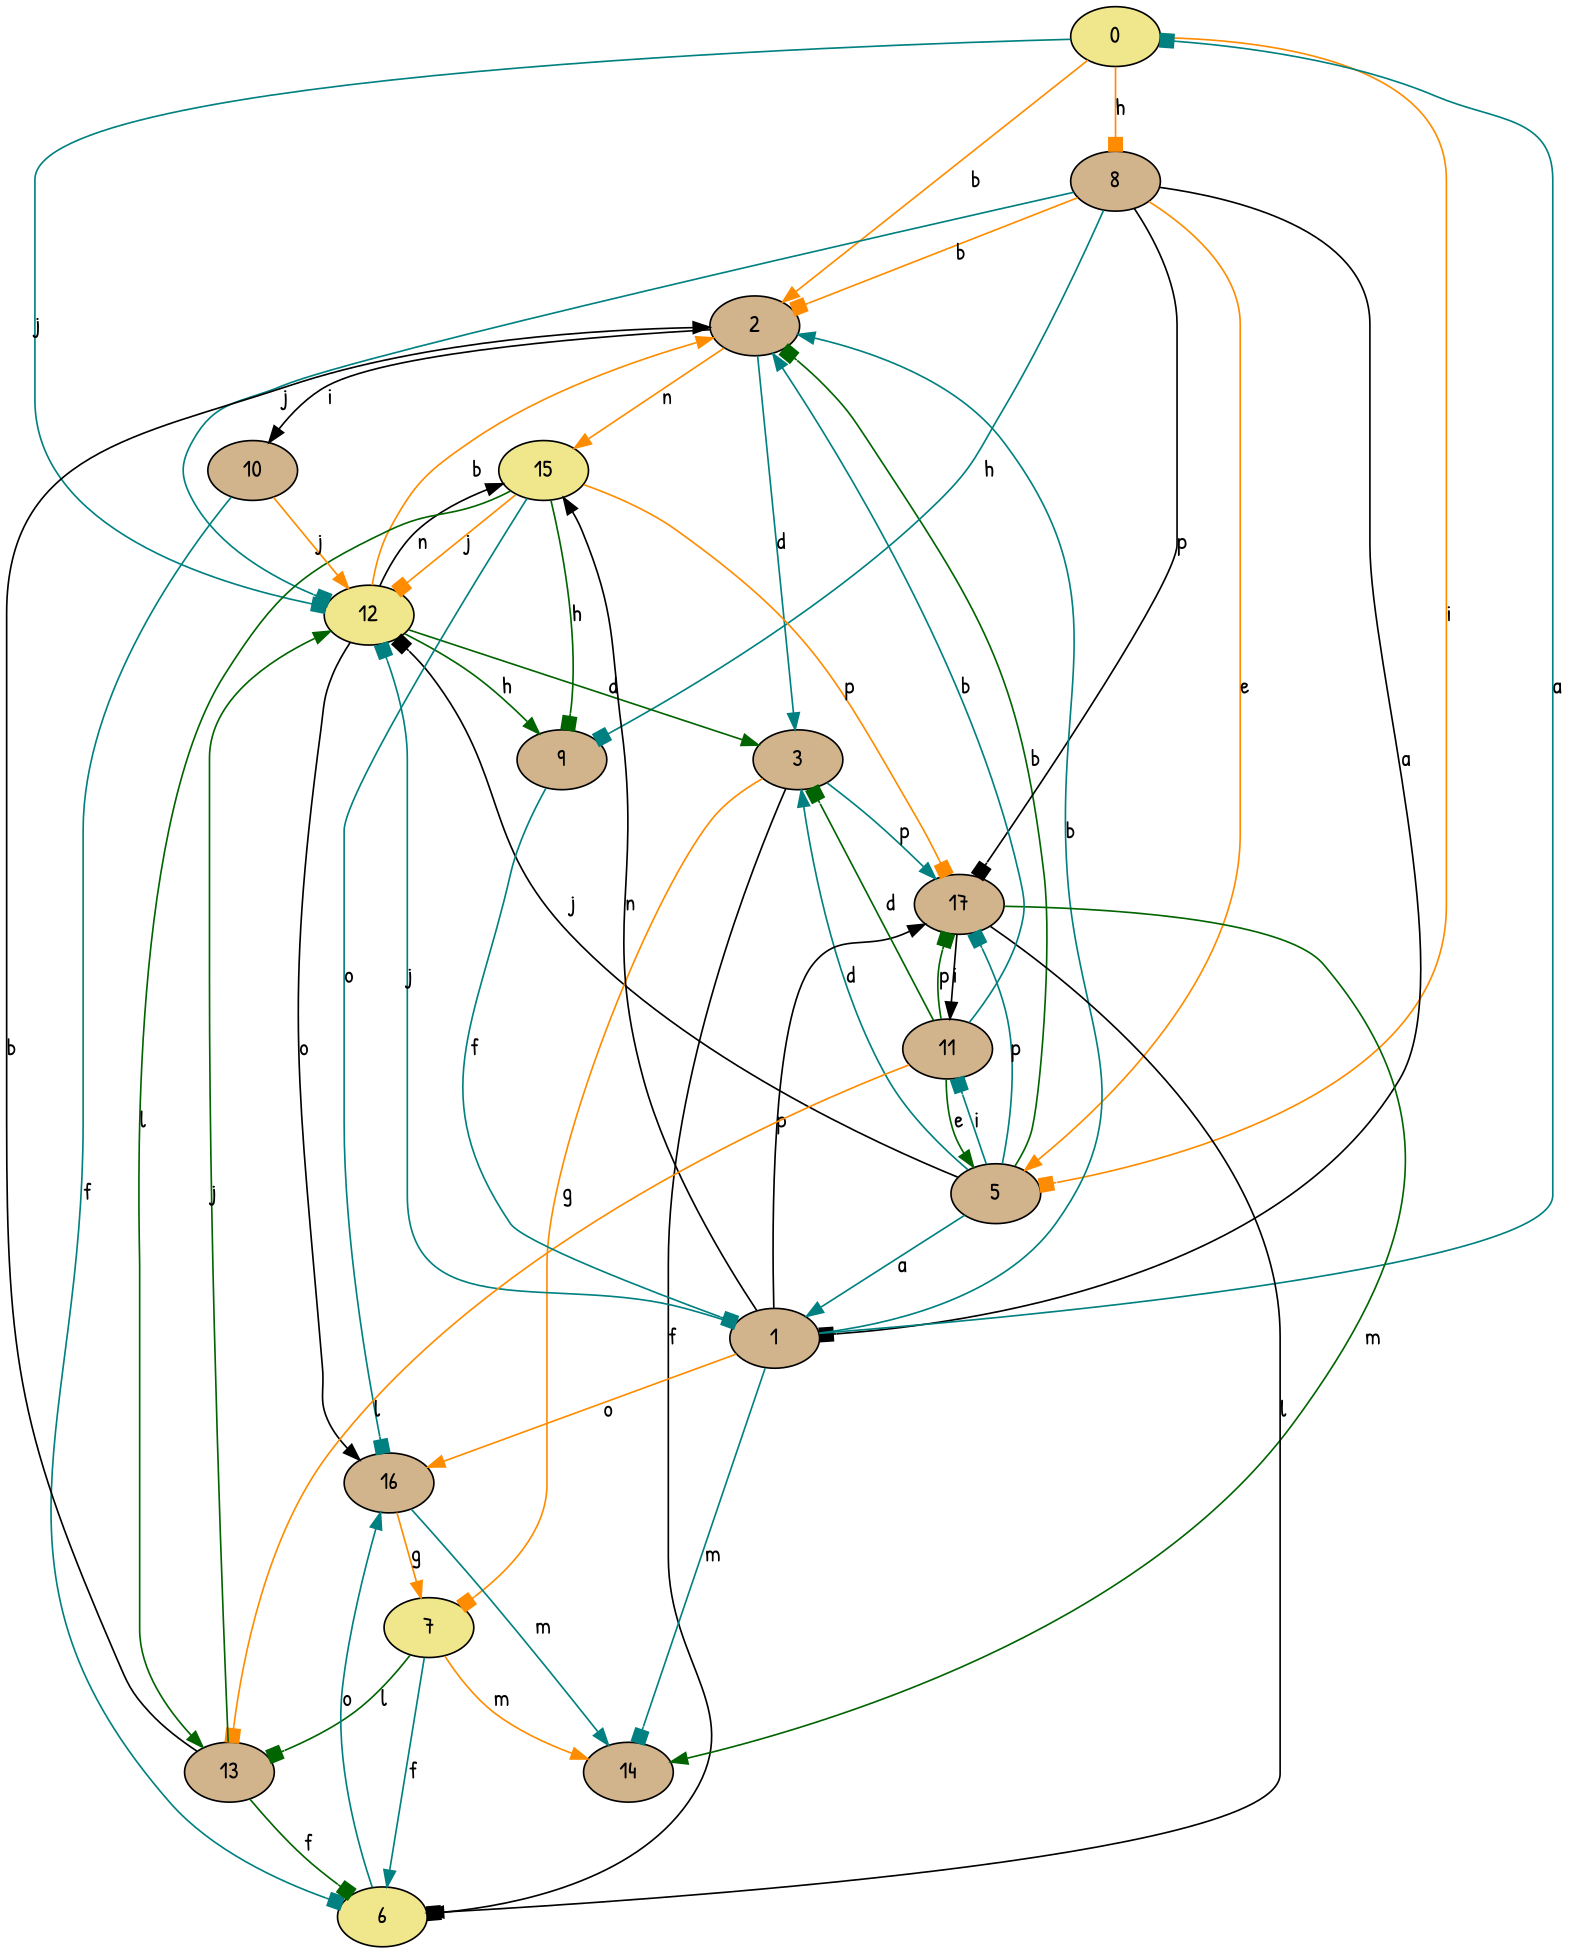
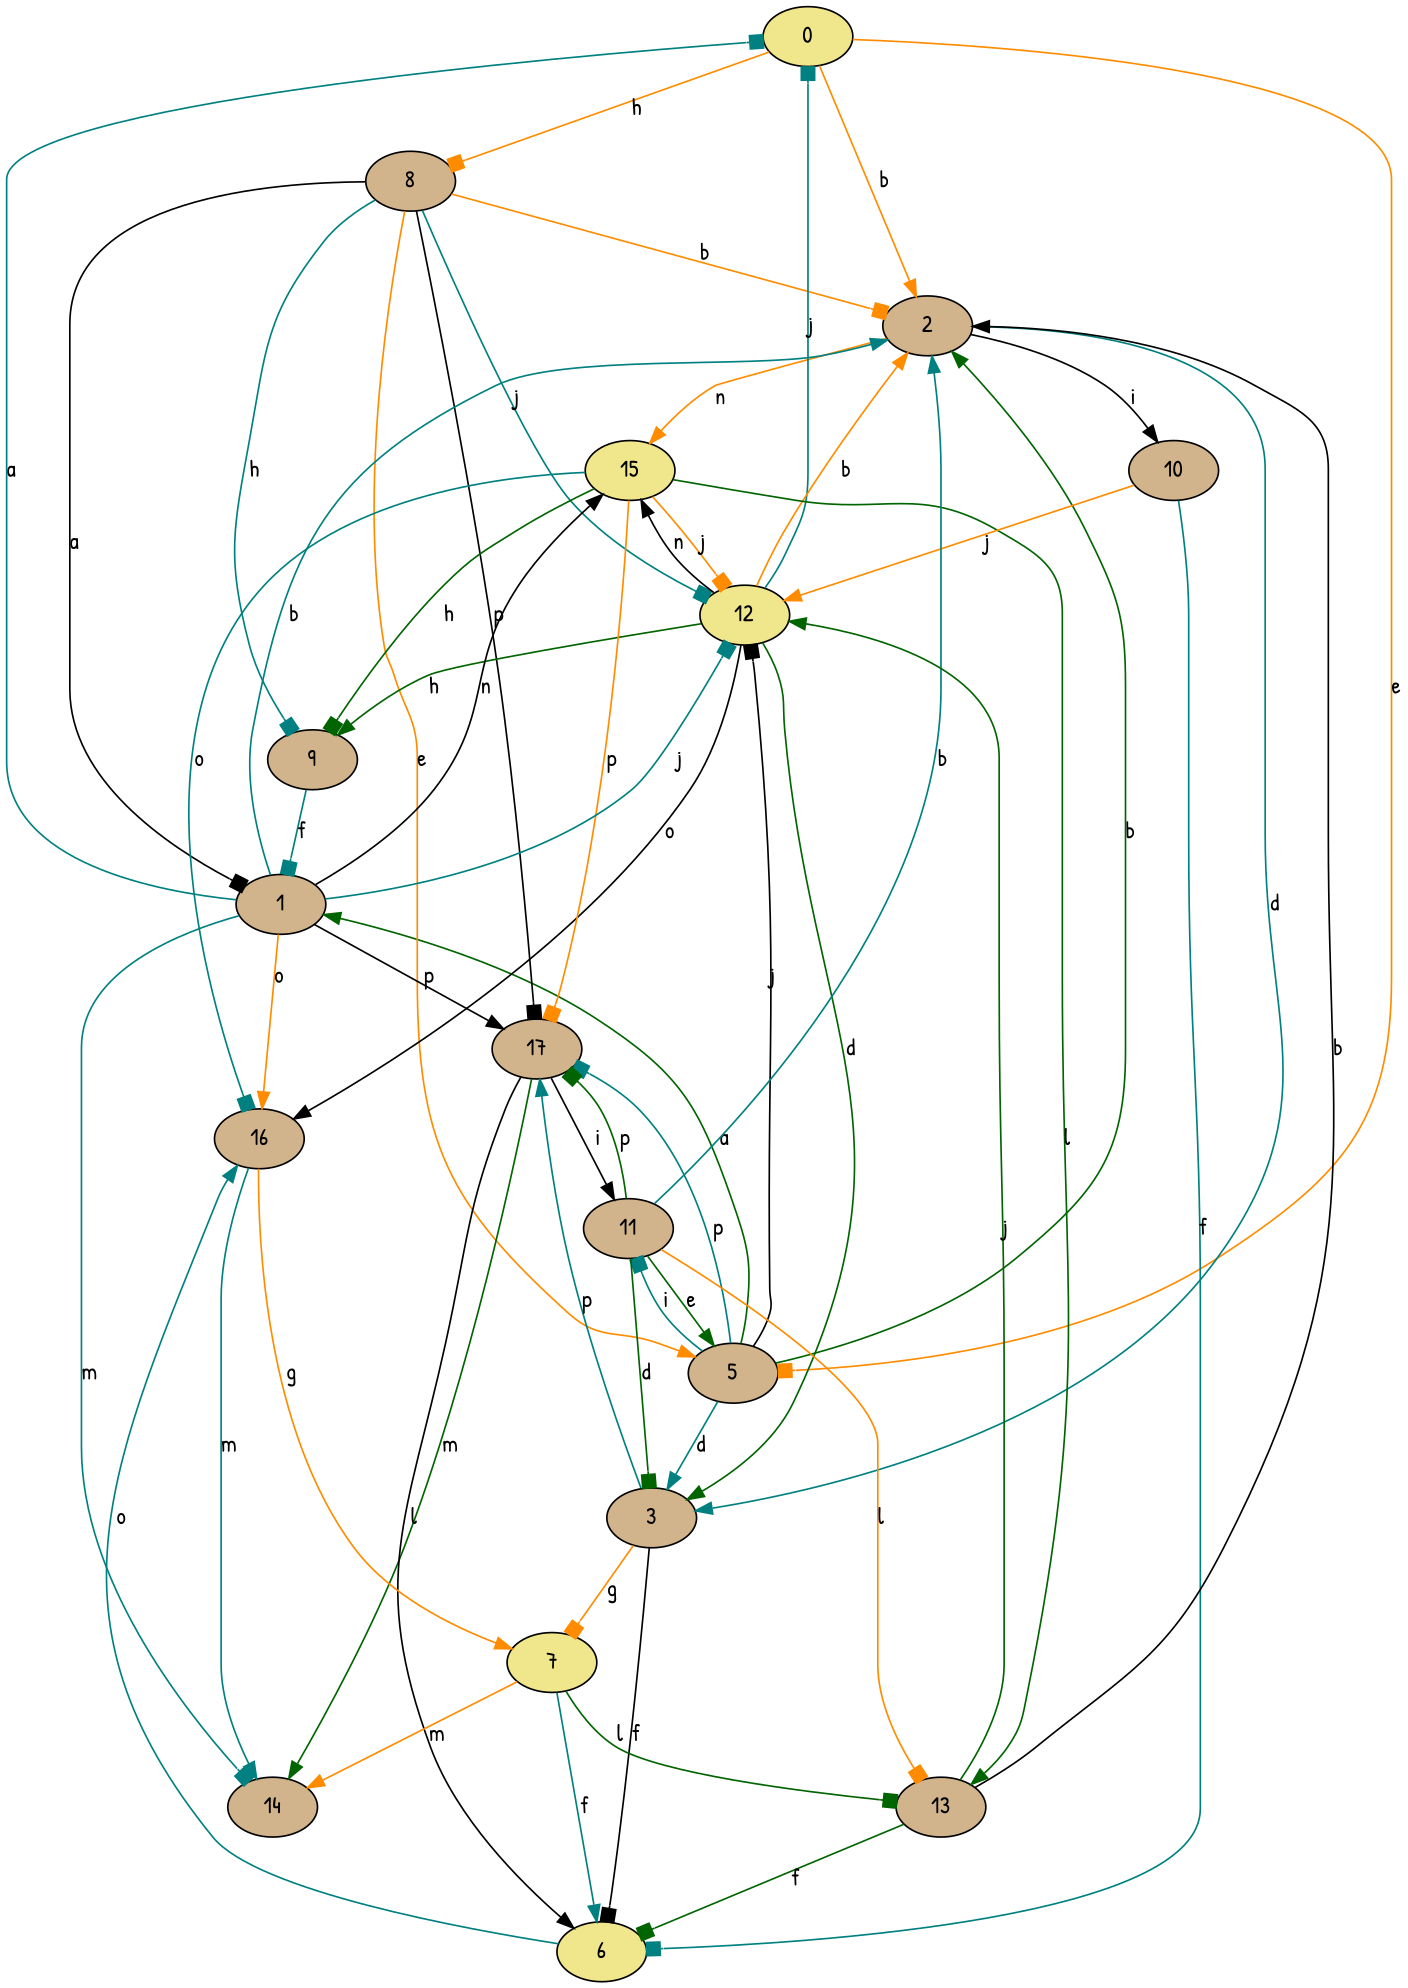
(250, 100) -> (808, 341)
(1450, 615) -> (1396, 687)
(1019, 734) -> (1126, 939)
(893, 1261) -> (638, 1049)
